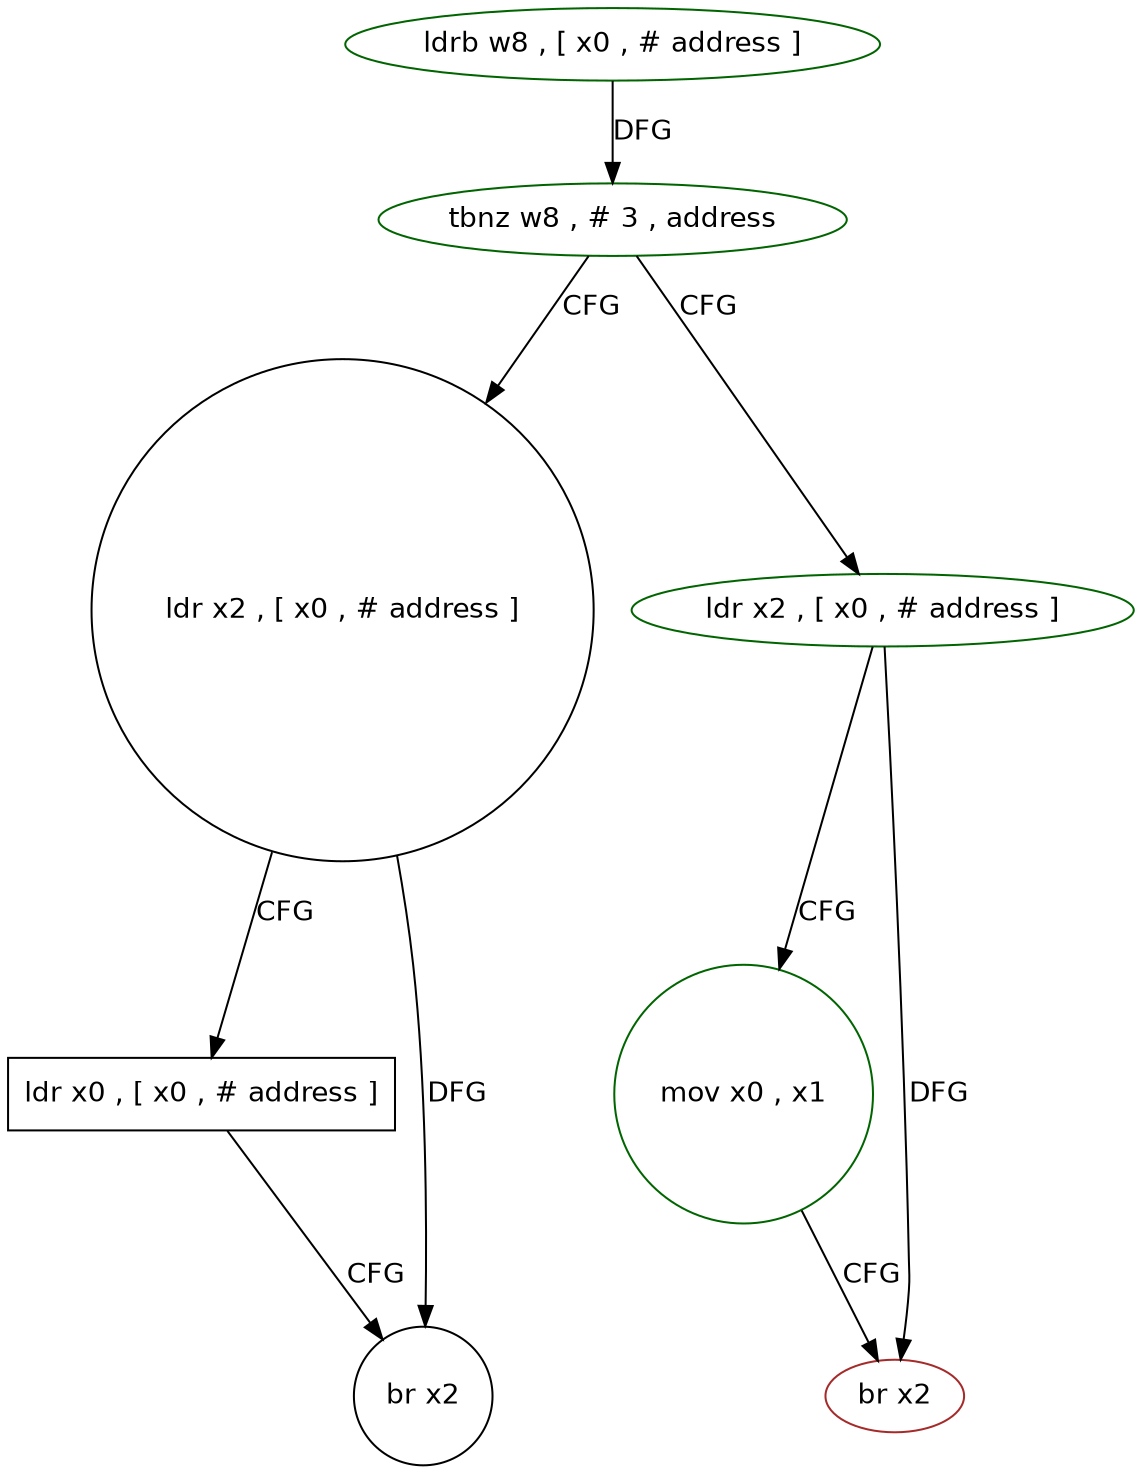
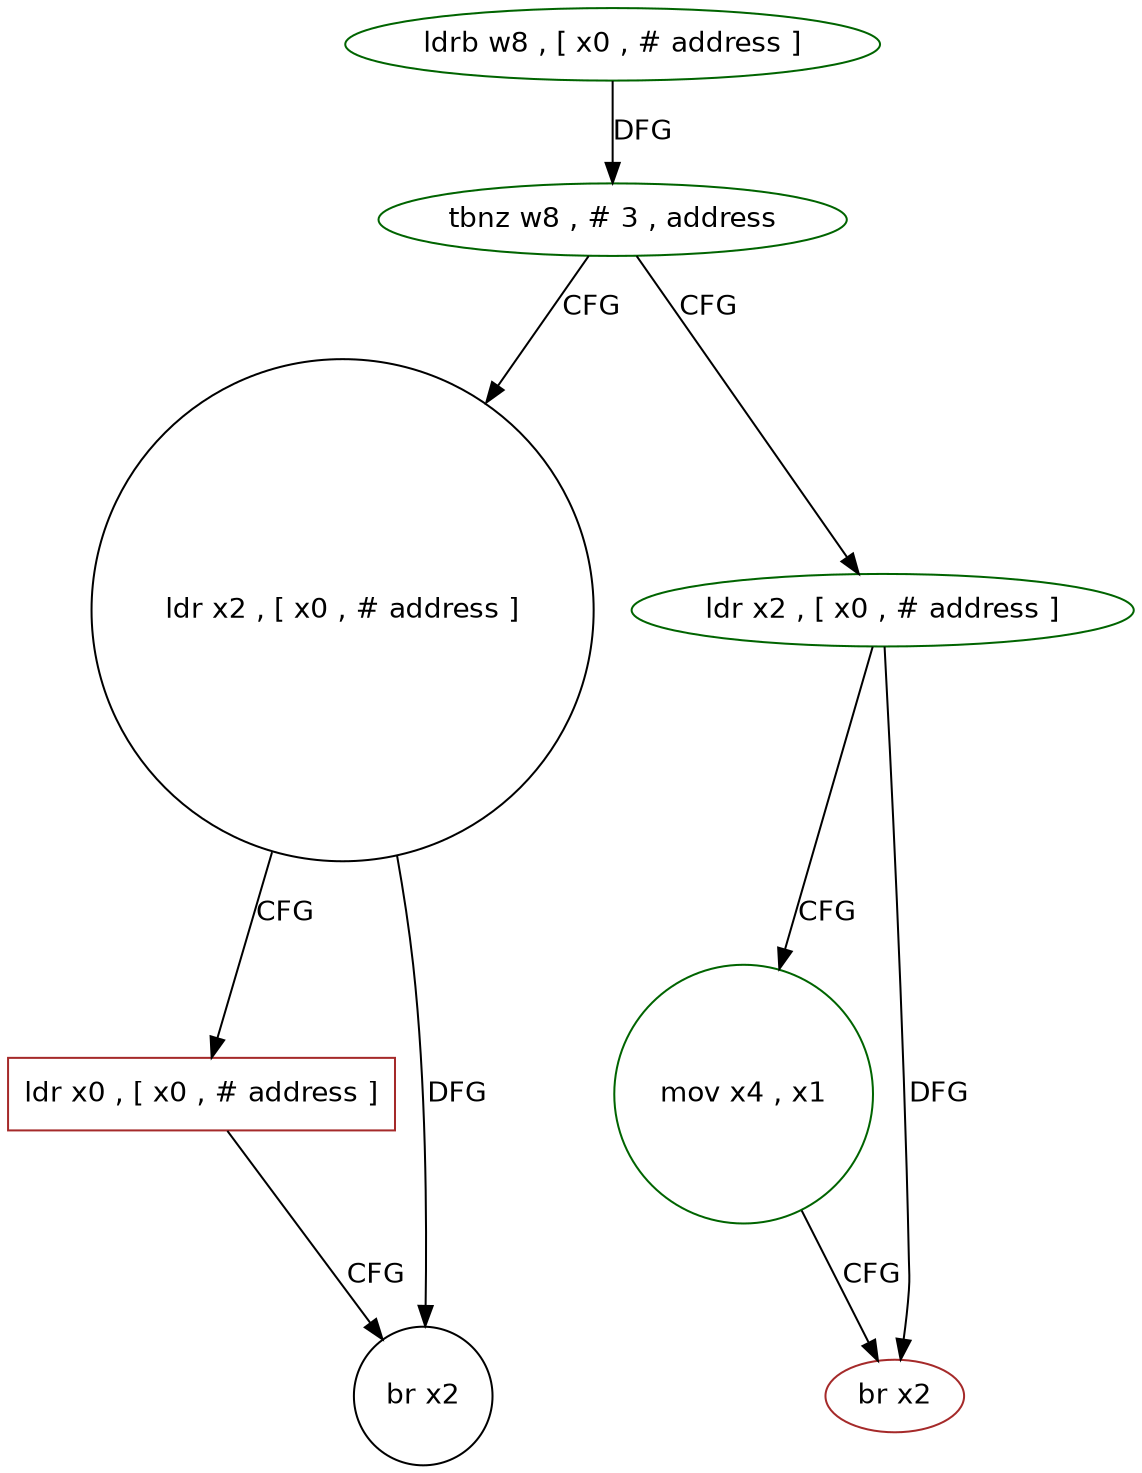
(202, 1094) -> (202, 1094)
(744, 1094) -> (744, 1094)
